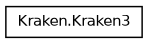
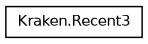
(74, 22) -> (74, 22)
